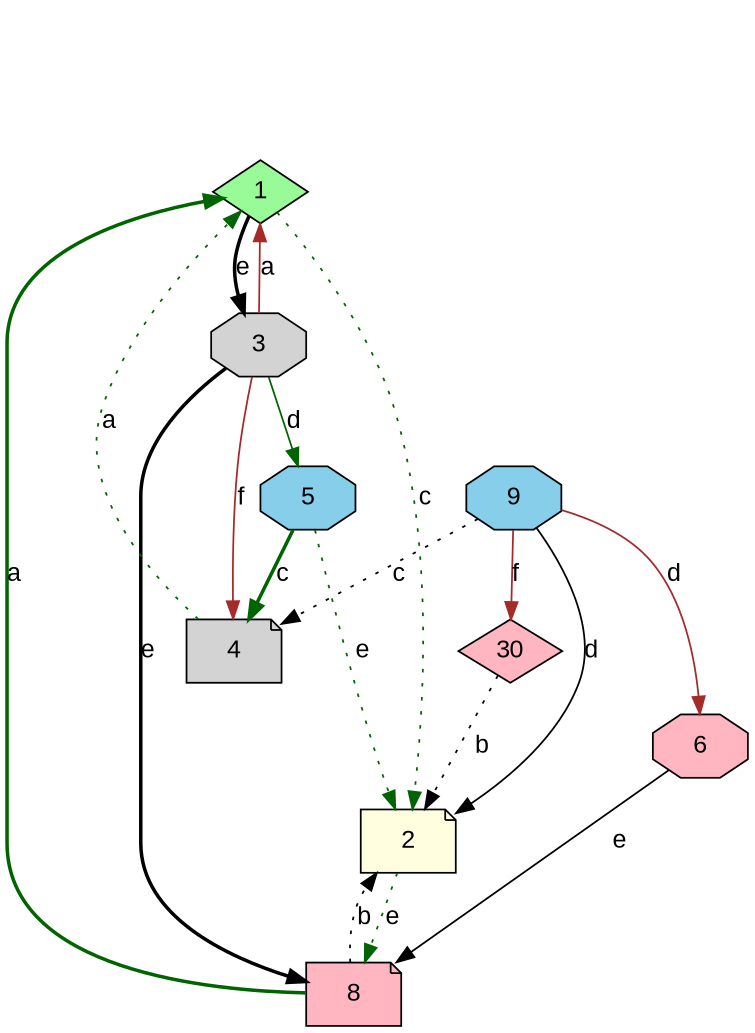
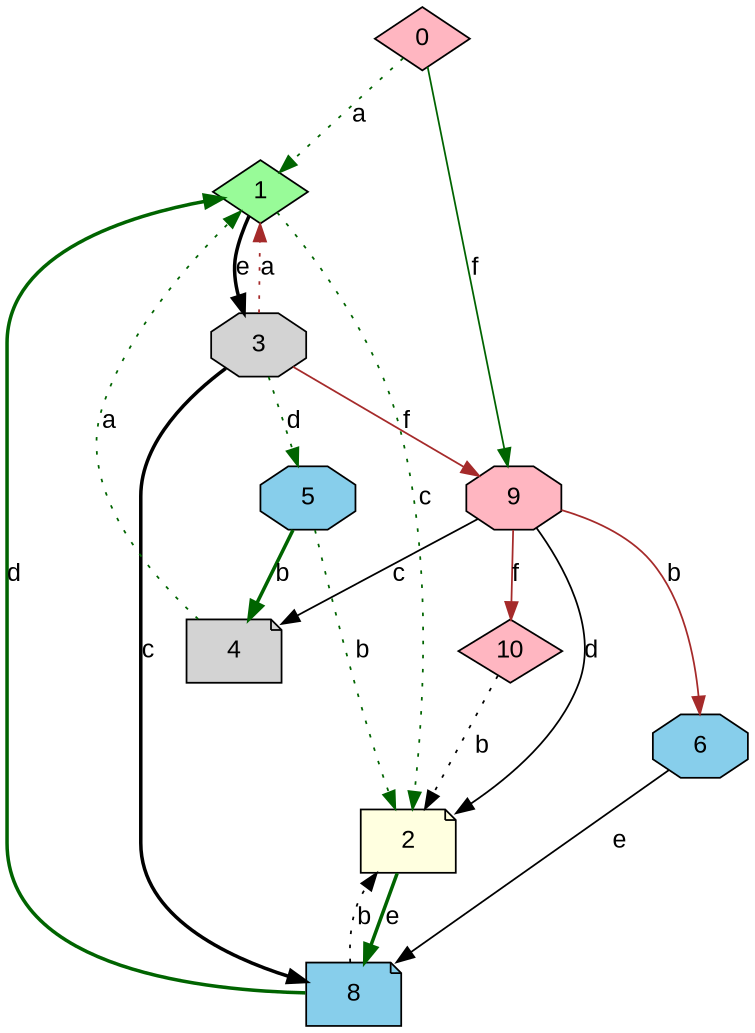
none -> (422, 39)
(259, 277) -> (259, 277)
(281, 413) -> (281, 413)
(236, 488) -> (378, 417)
(514, 498) -> (514, 498)
(388, 567) -> (388, 567)
(14, 575) -> (14, 575)
(282, 575) -> (282, 575)
(674, 575) -> (674, 575)
(148, 651) -> (148, 651)
(363, 651) -> (363, 651)
(510, 651) -> (510, 651)
(700, 746) -> (700, 746)
(384, 909) -> (384, 909)
(354, 994) -> (354, 994)
